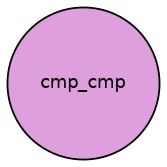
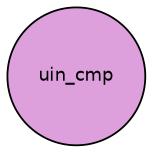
(84, 84) -> (76, 76)
